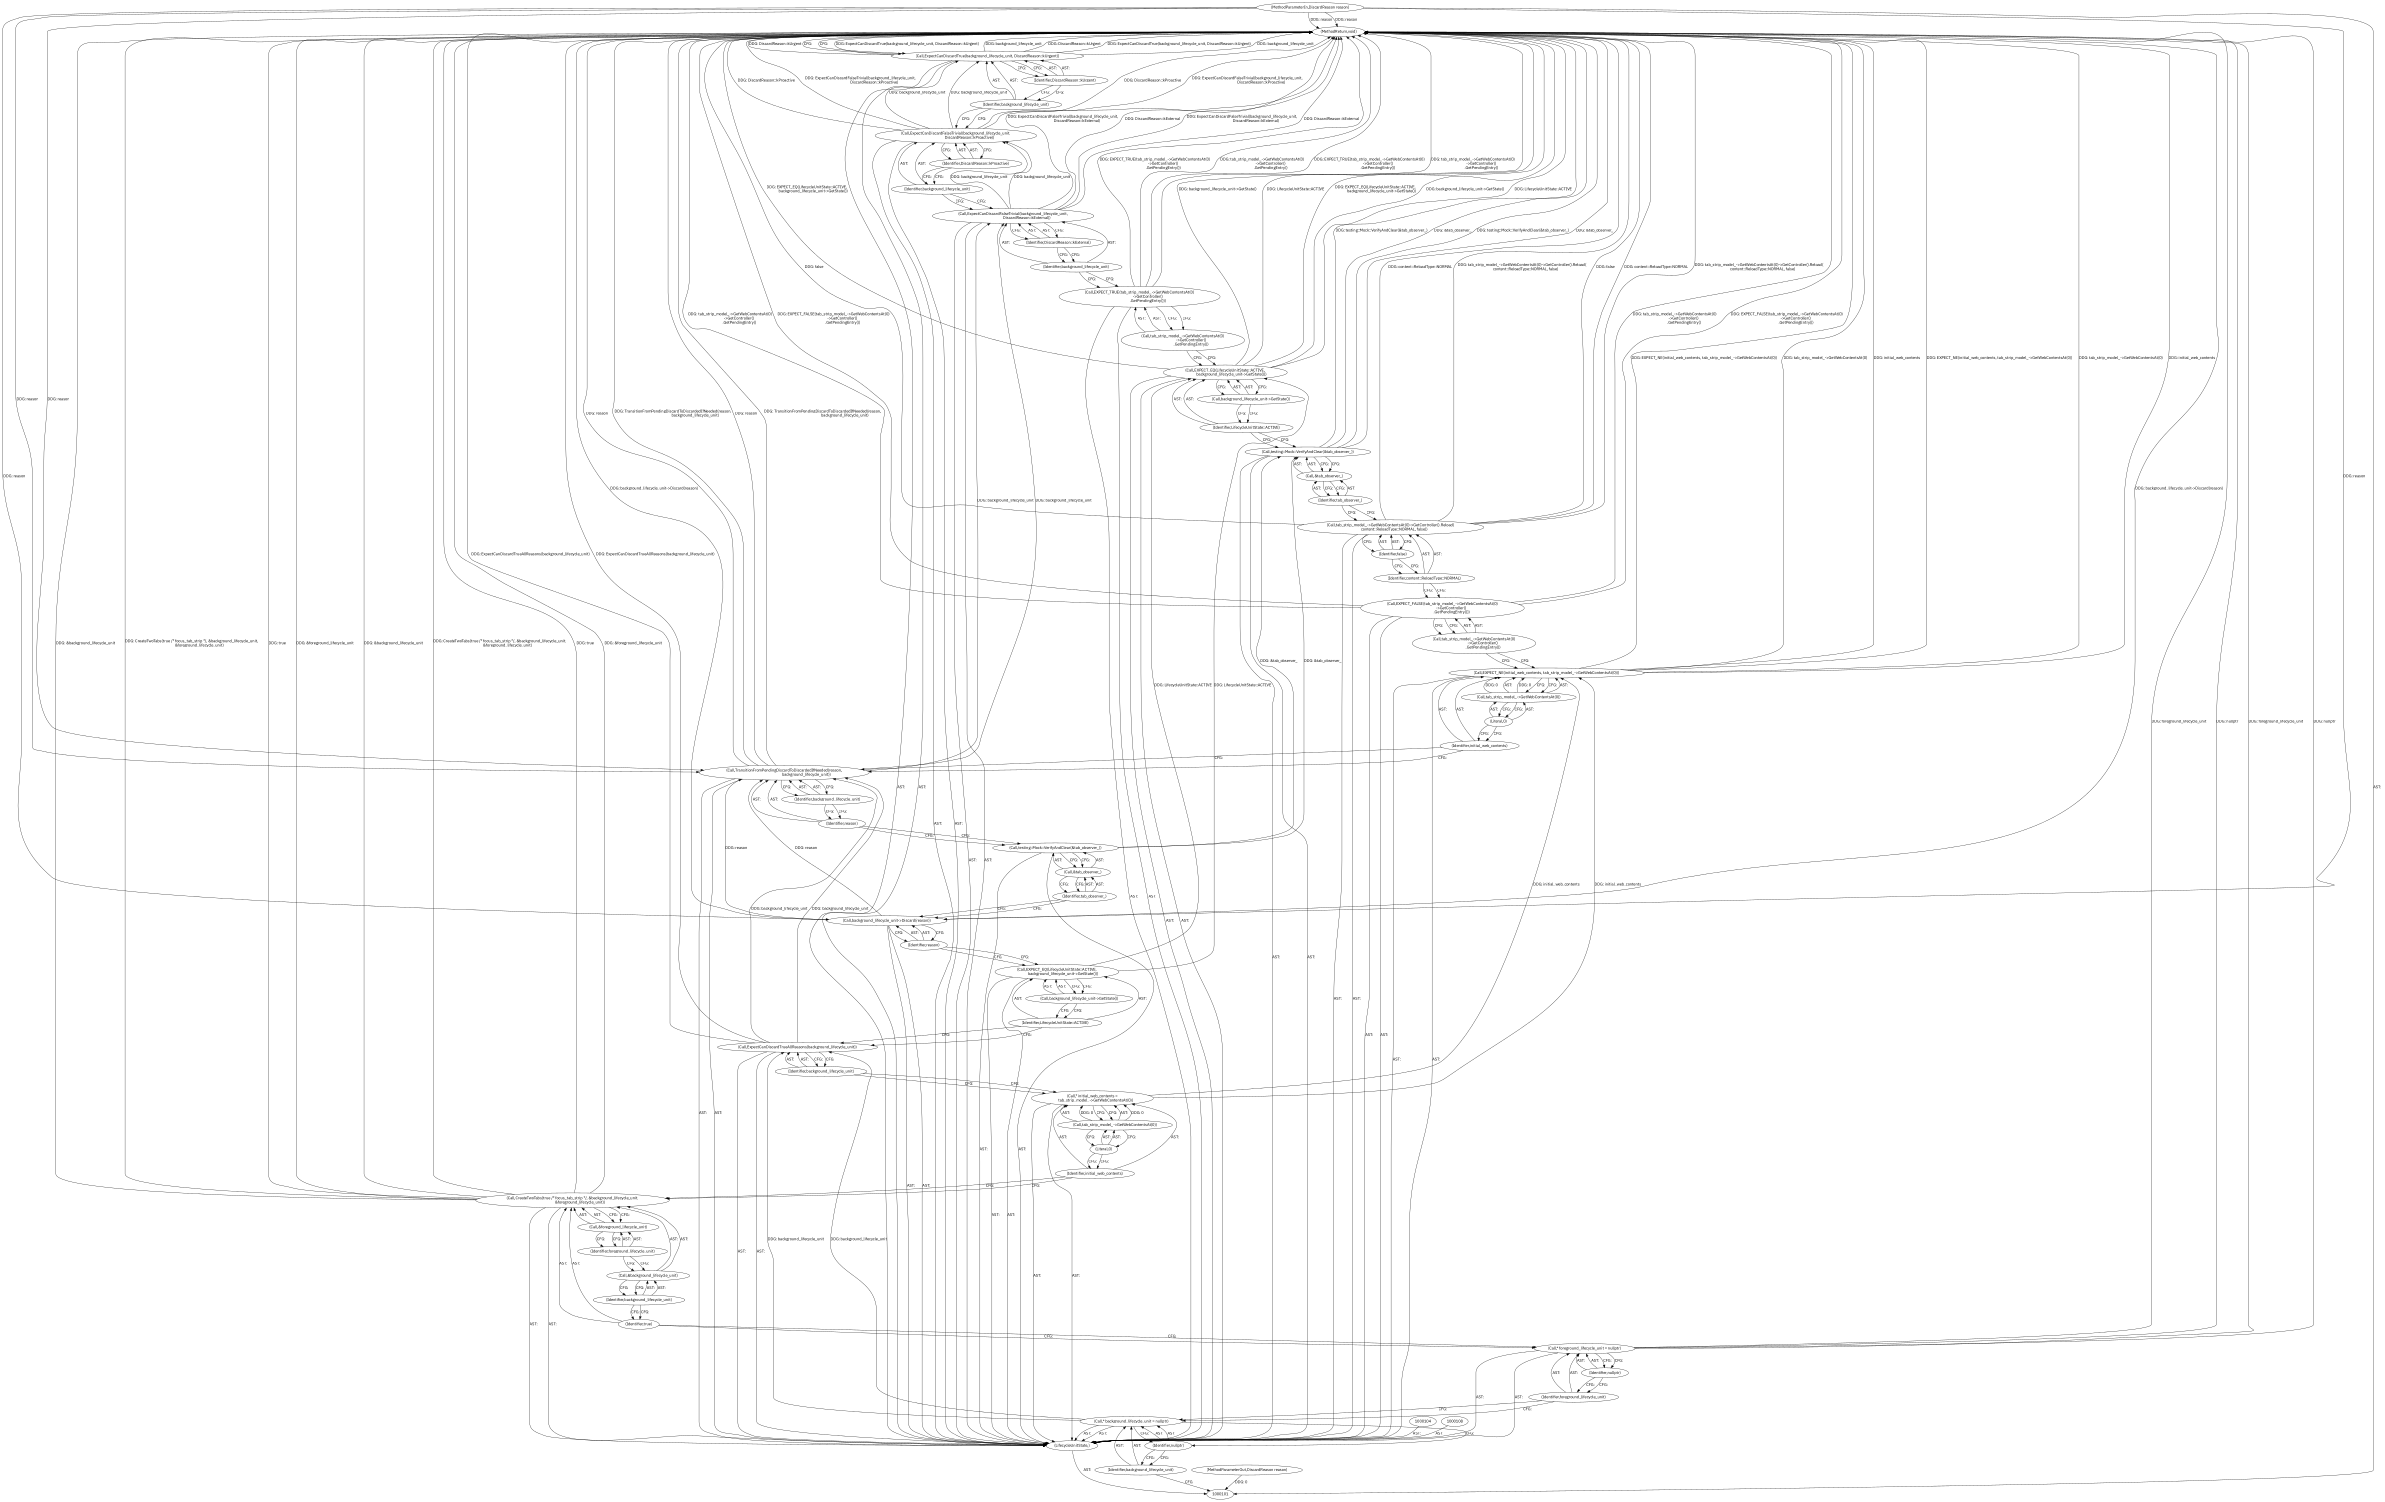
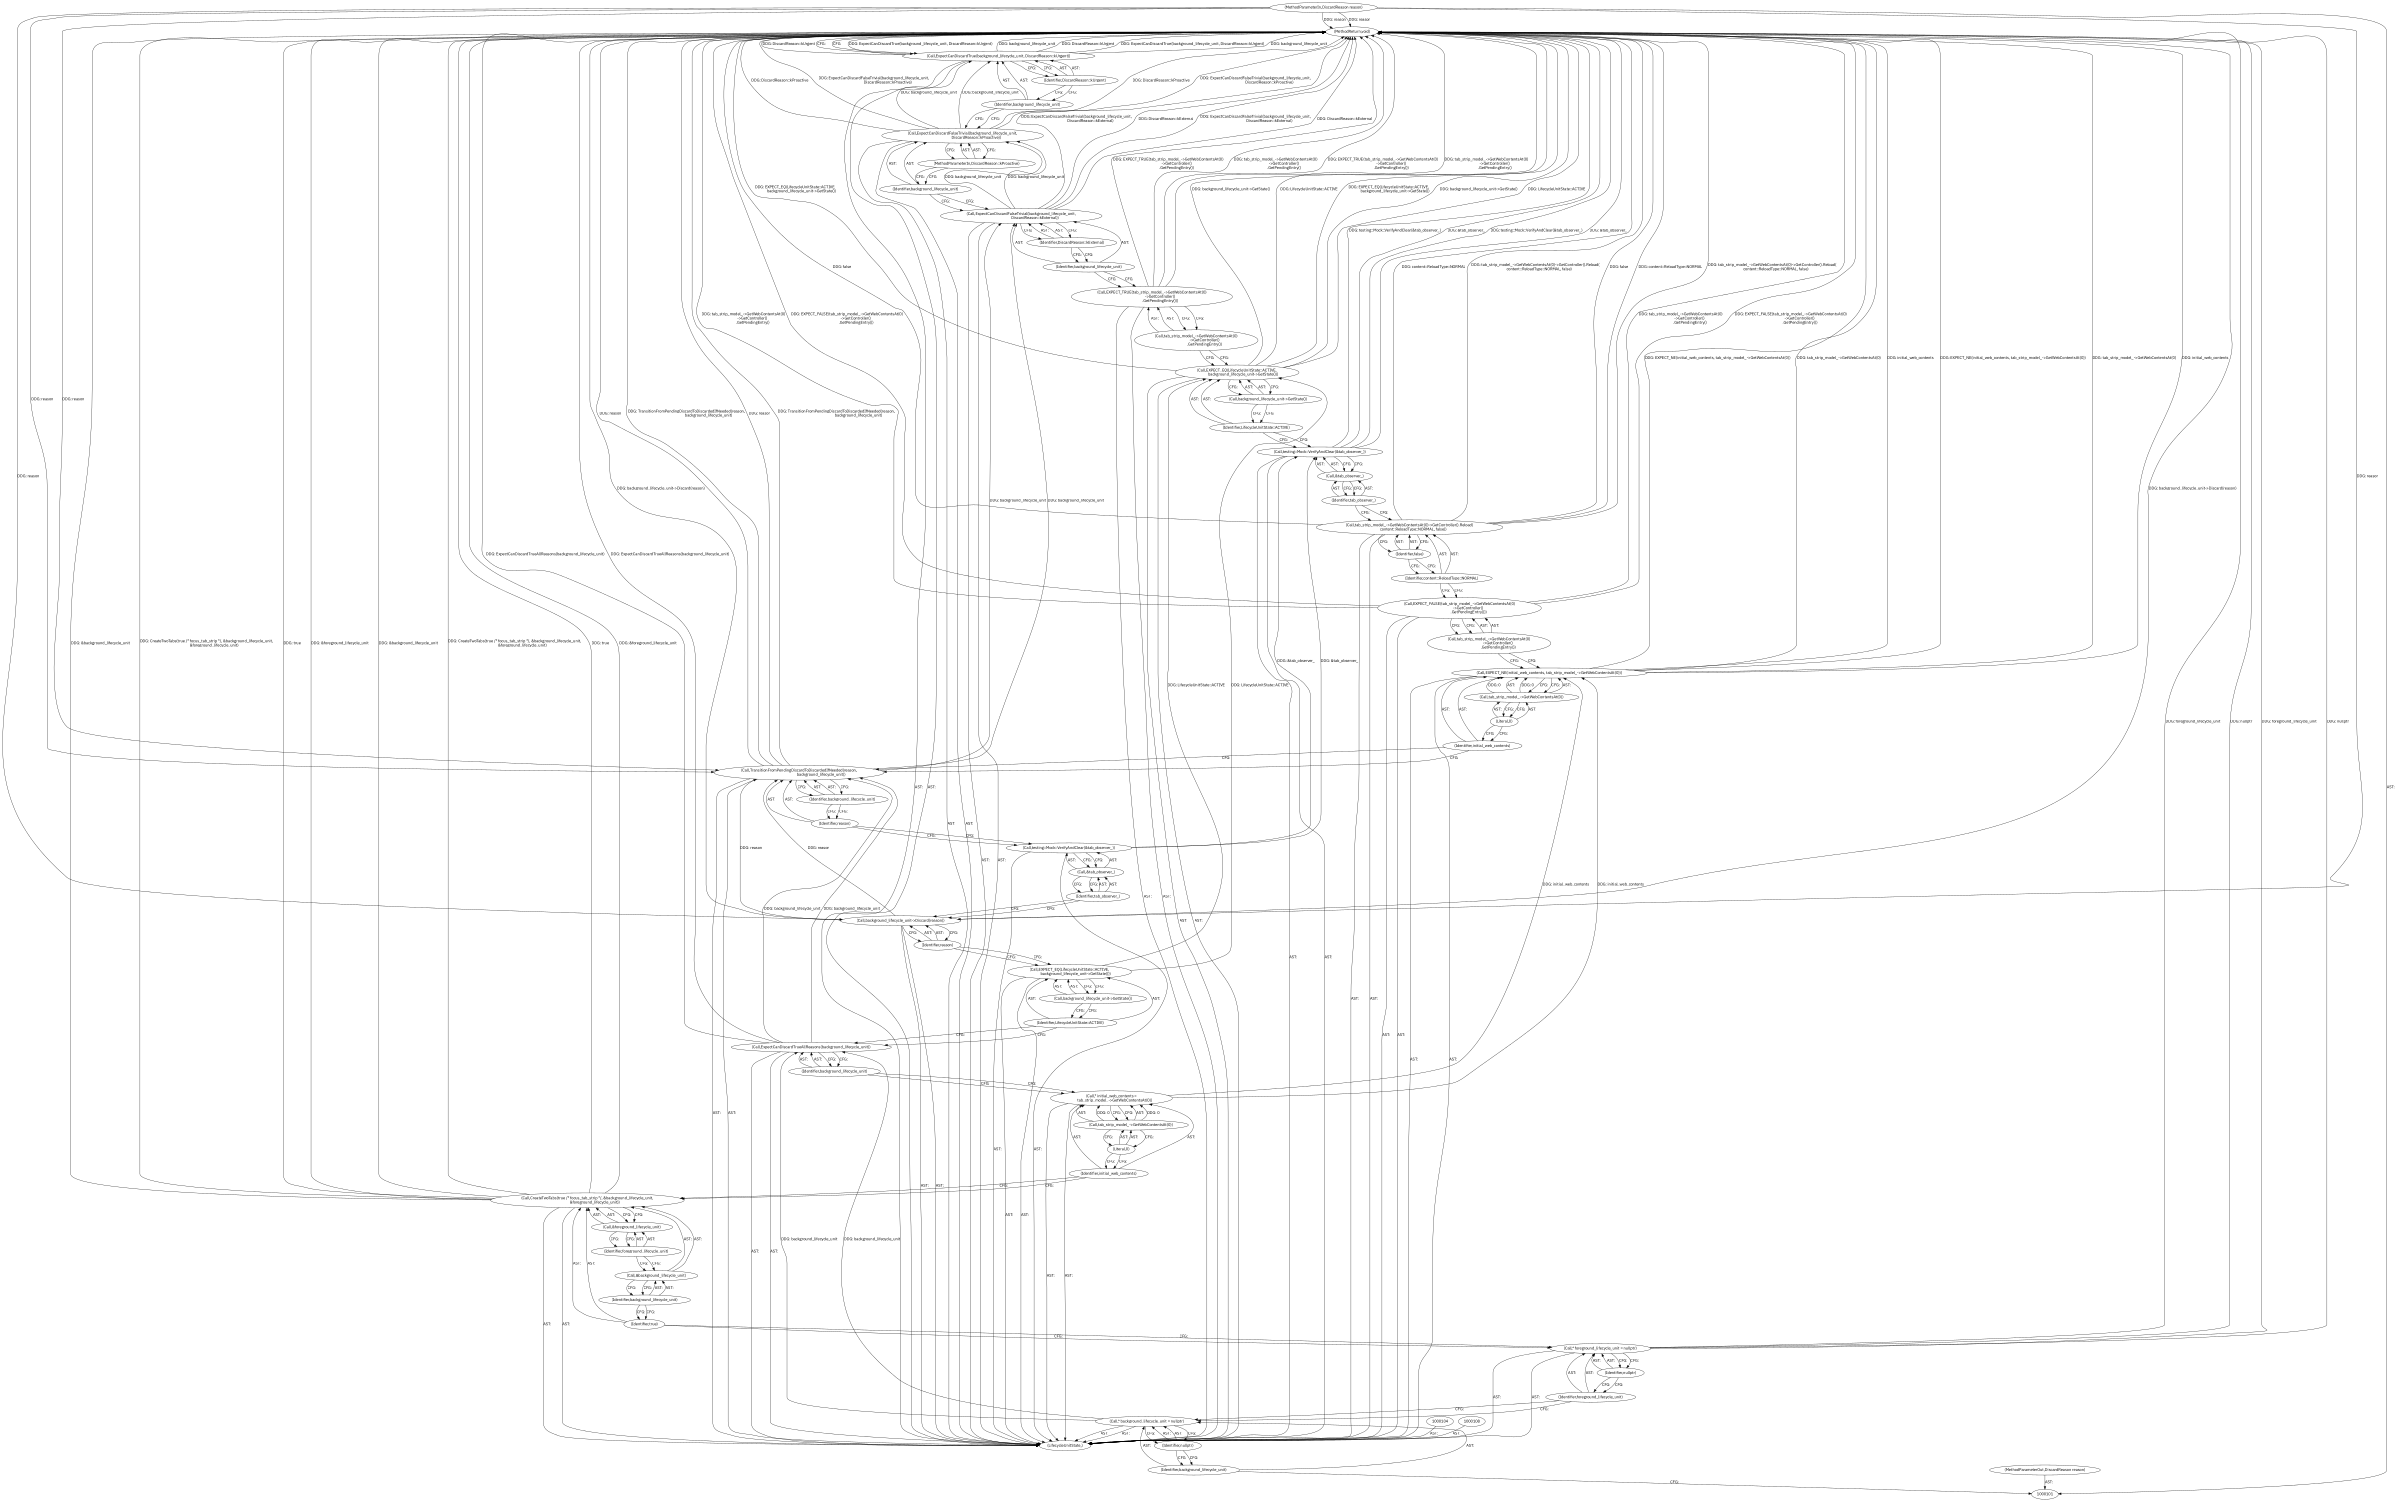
(976, 164) -> (977, 164)
(1241, 1482) -> (2049, 1482)
(1129, 1488) -> none
